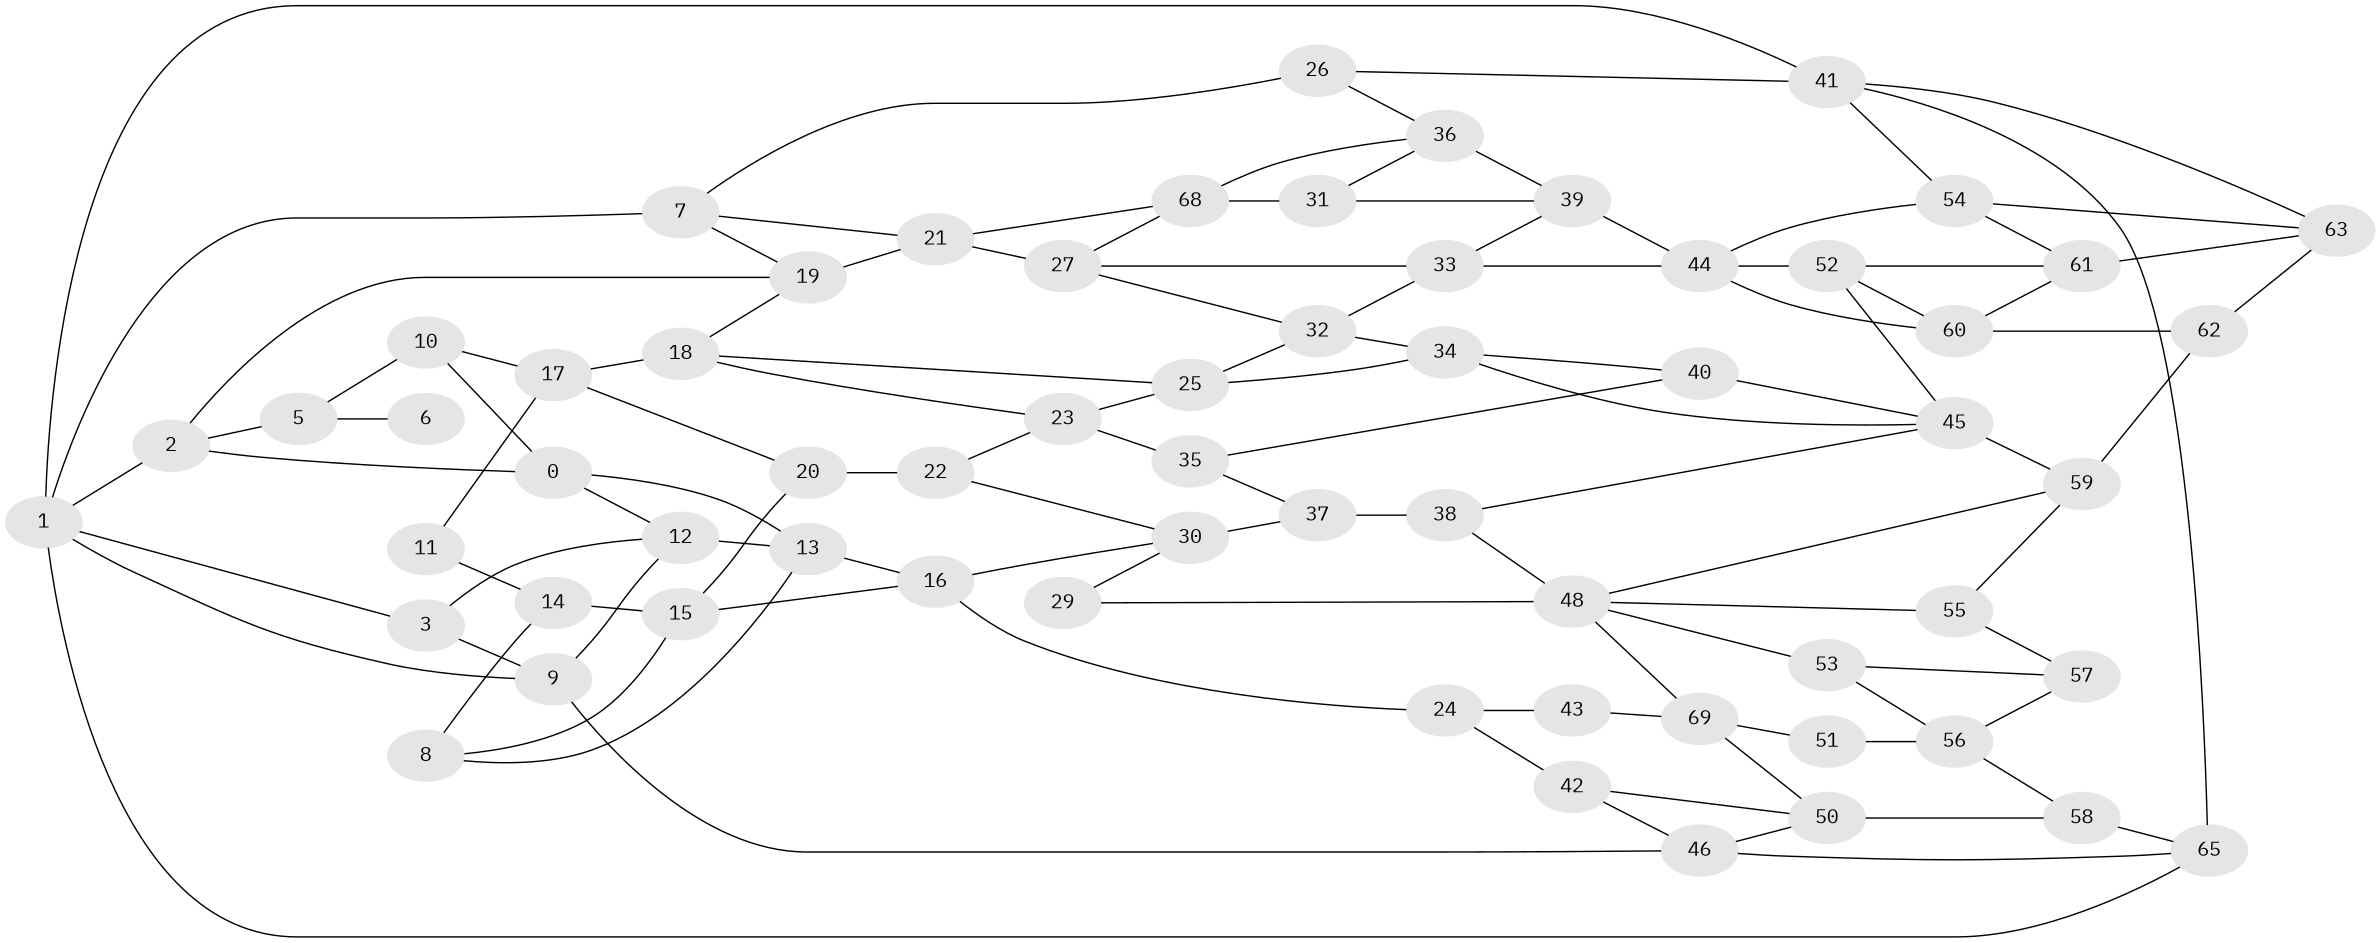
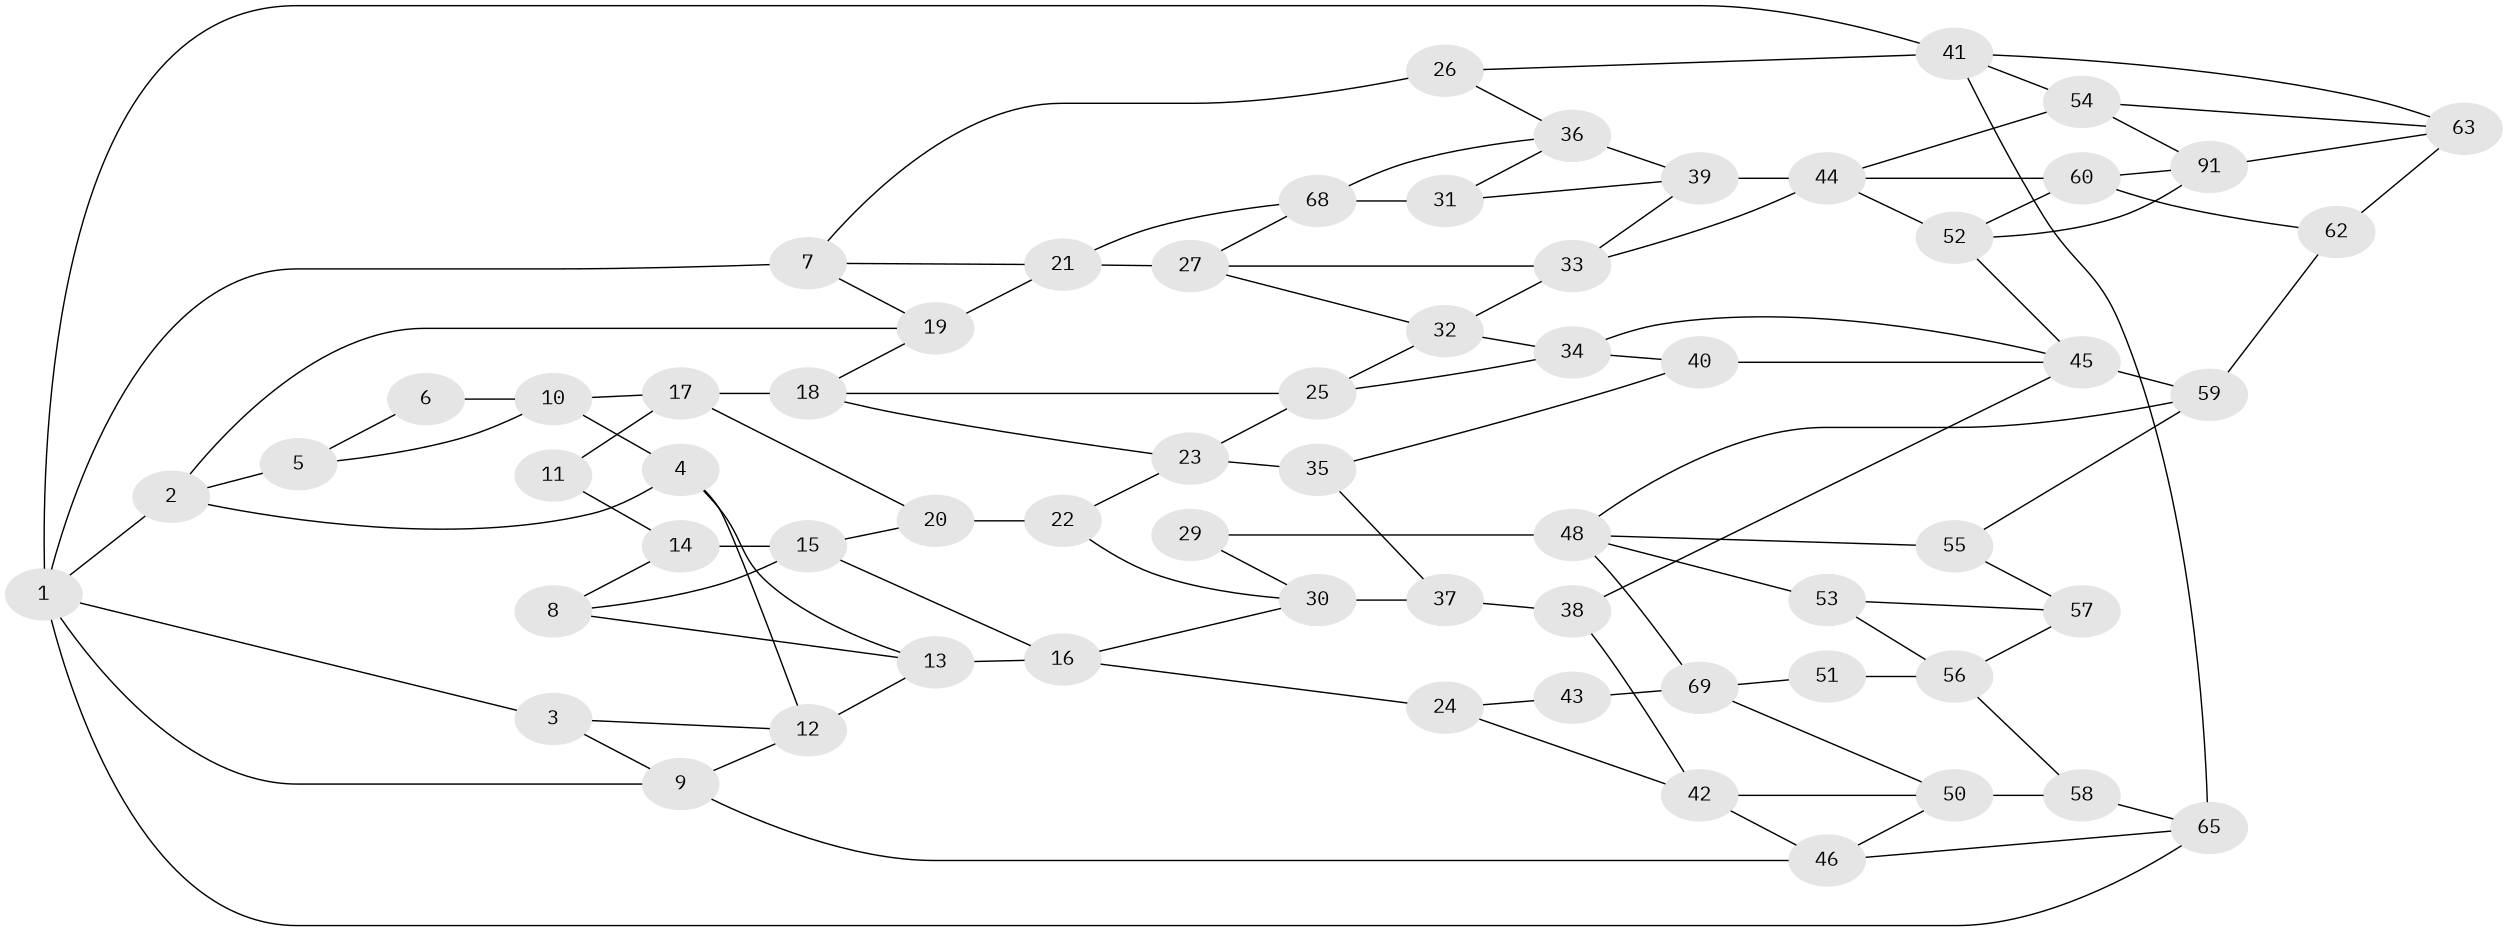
(2082, 266) -> (2209, 167)
none -> (490, 399)
(553, 473) -> (681, 470)
(1508, 558) -> (1639, 702)
